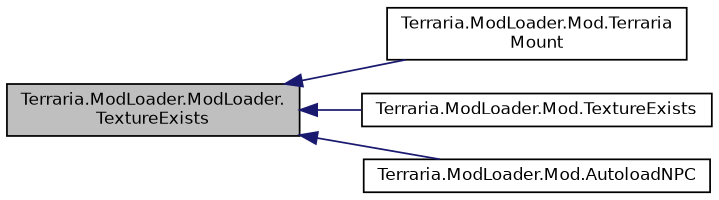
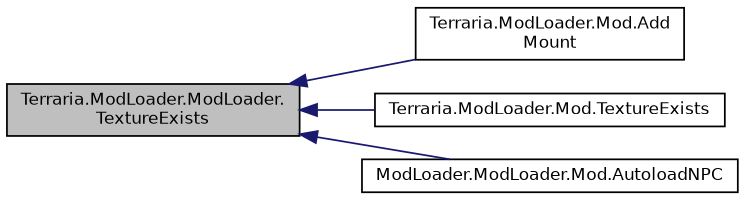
(537, 34) -> (550, 34)
(537, 176) -> (550, 176)
